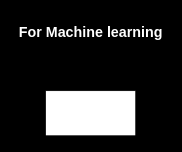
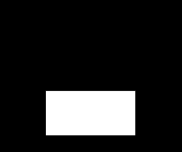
(90, 38) -> none
